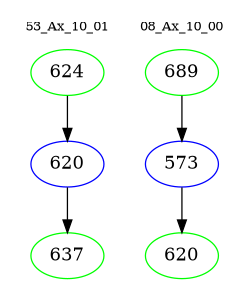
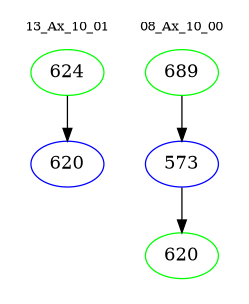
(67, 27) -> (67, 27)
(67, 256) -> none
